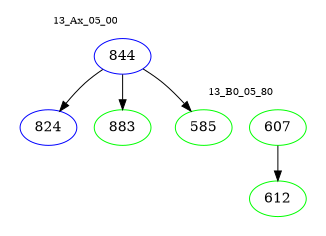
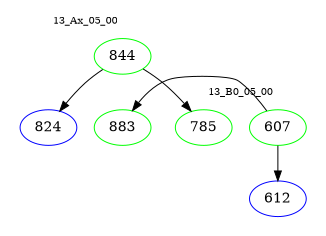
(123, 56) -> (123, 56)
(123, 87) -> (205, 76)
(241, 92) -> (241, 92)
(204, 128) -> (204, 128)
(278, 199) -> (278, 199)
